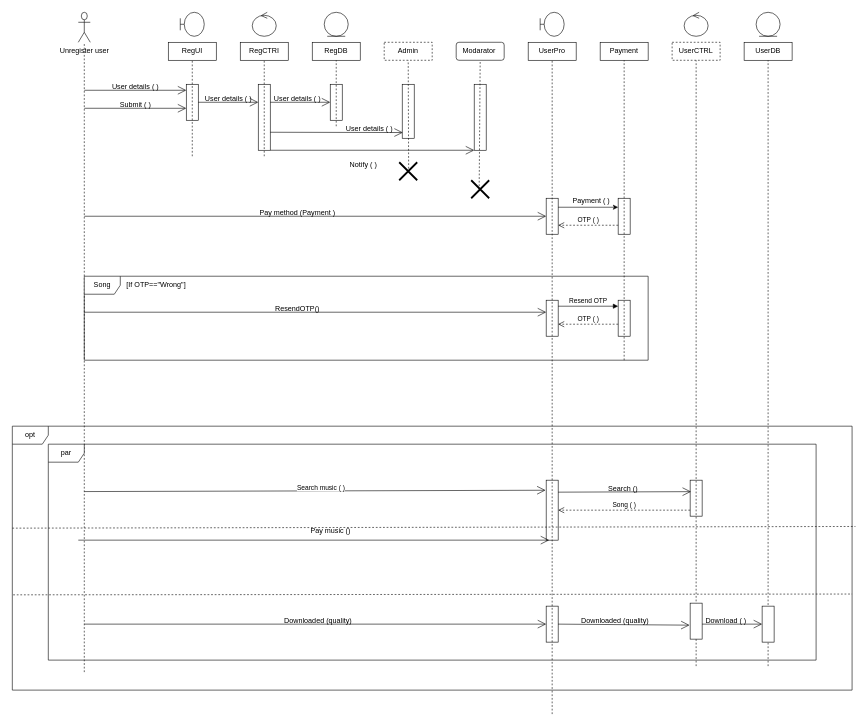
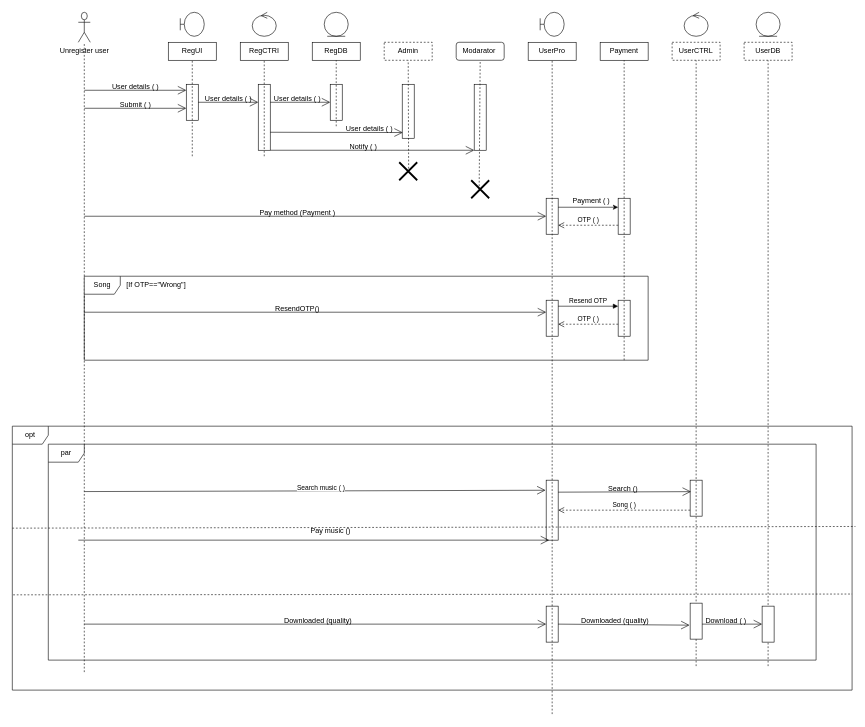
(768, 51) -> (768, 51)
(363, 165) -> (363, 147)
